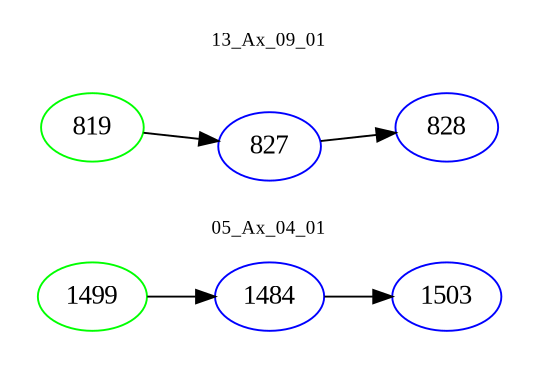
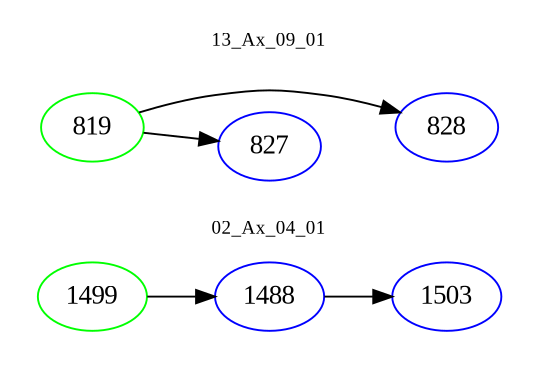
(348, 138) -> (260, 91)
(270, 229) -> (270, 229)
(270, 297) -> (270, 297)
